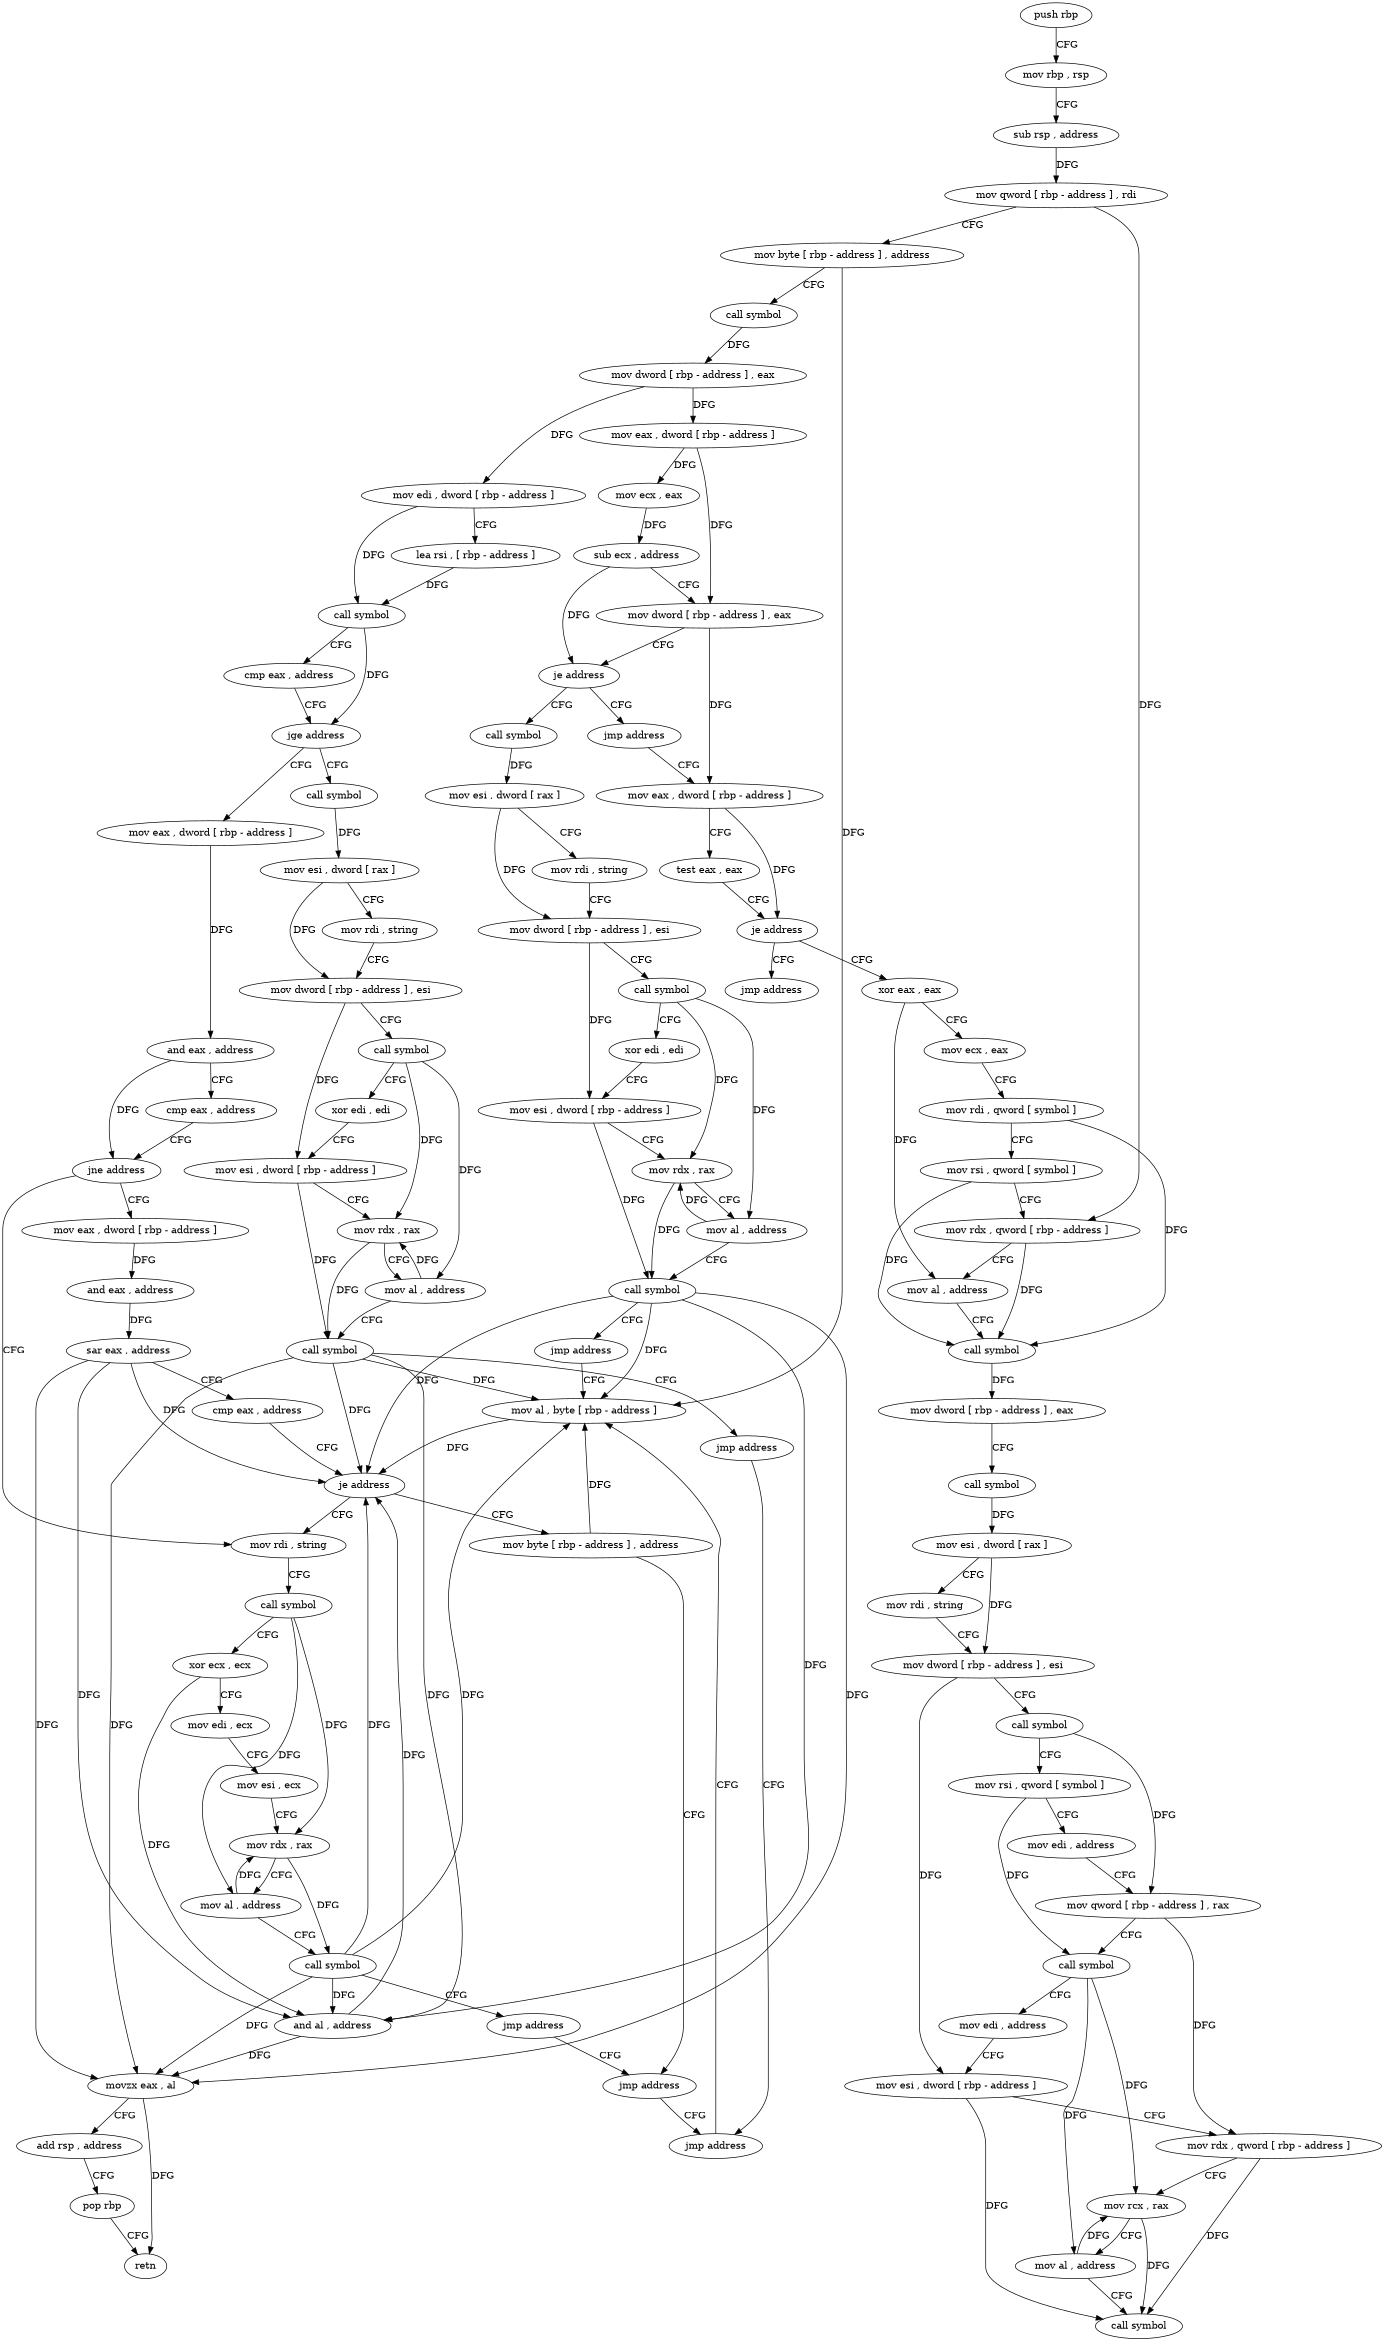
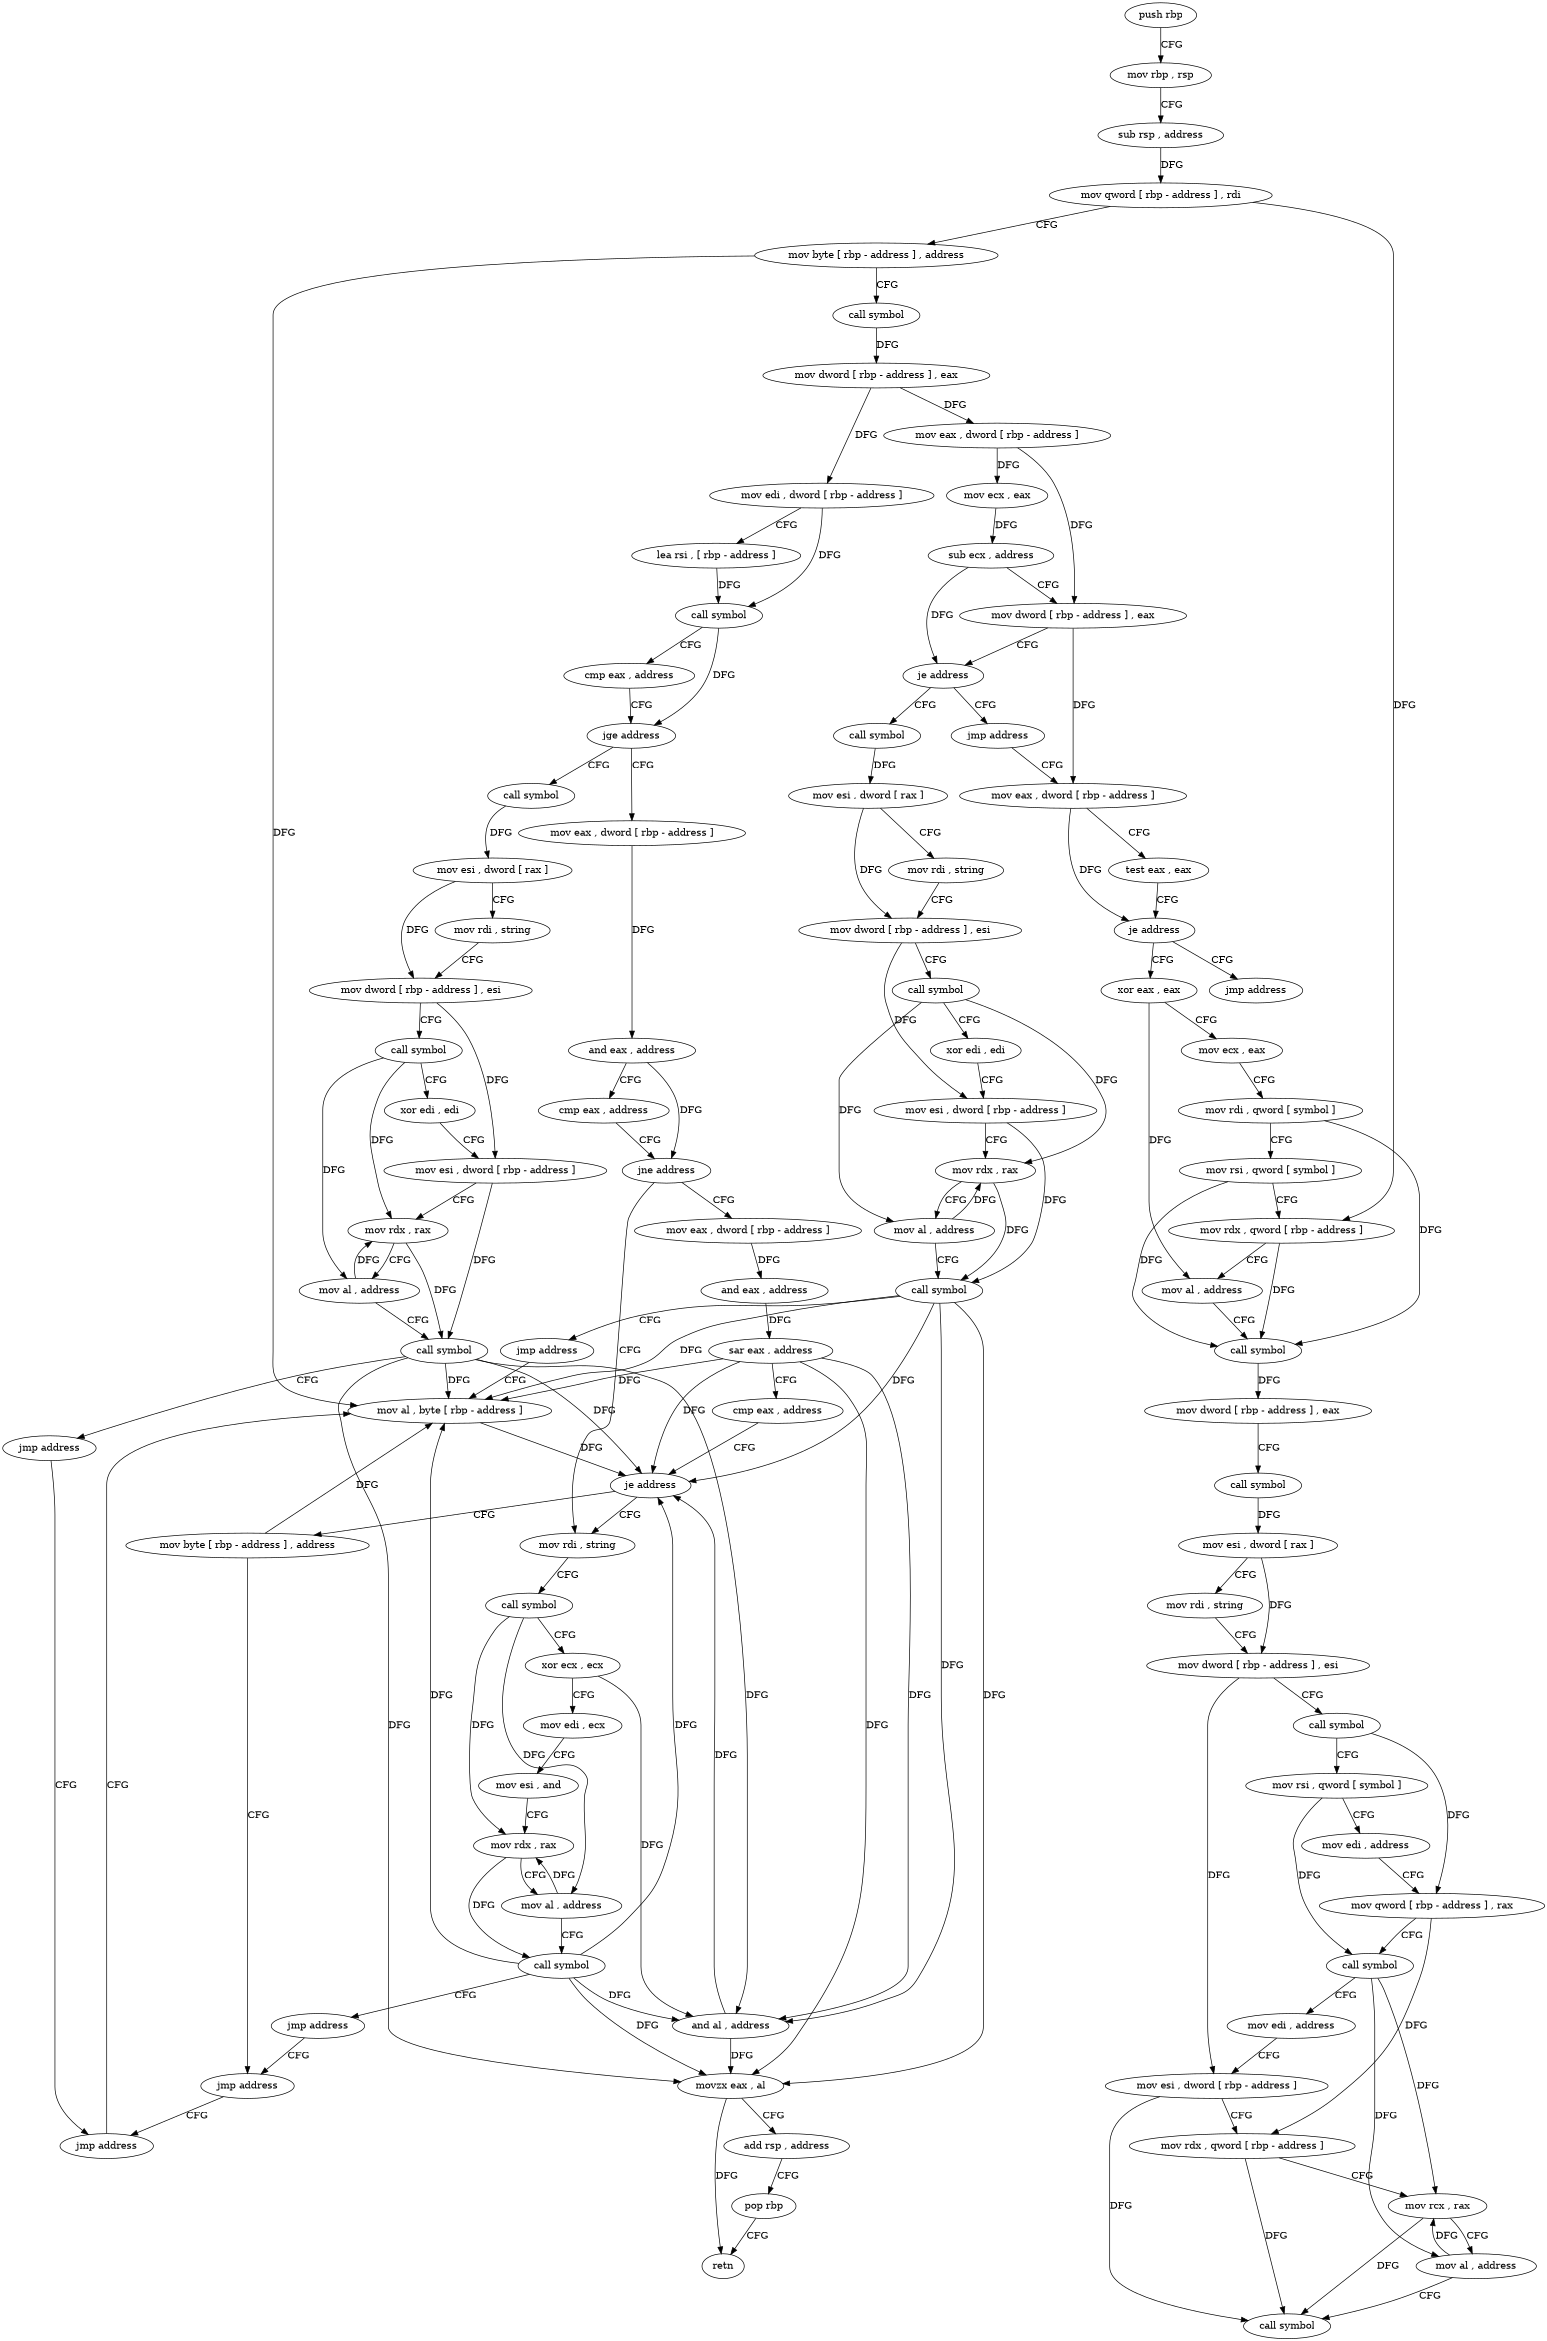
none -> (620, 1375)
(269, 1786) -> (528, 1786)
